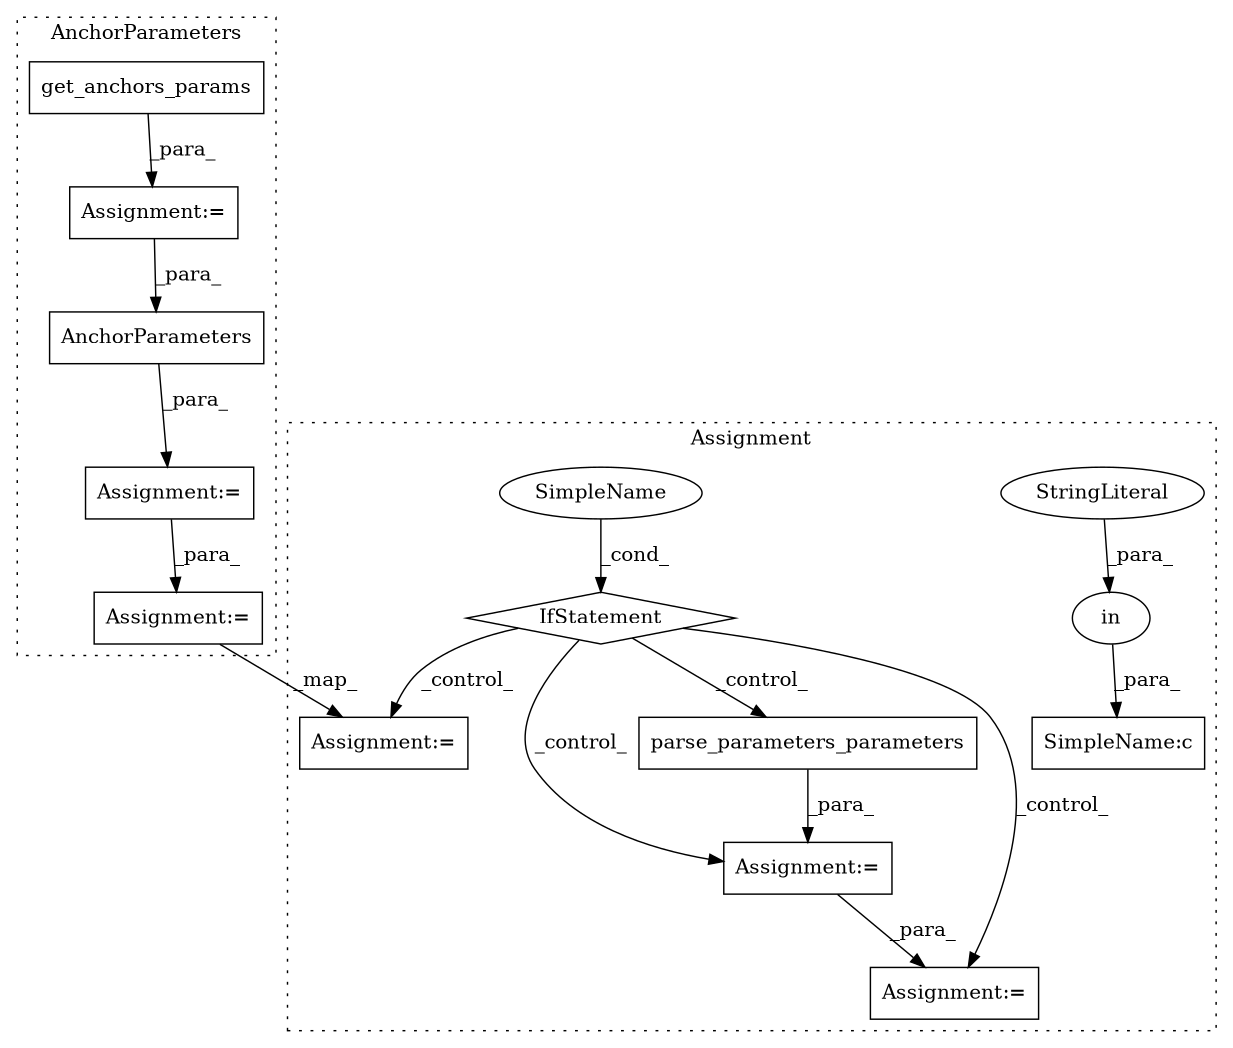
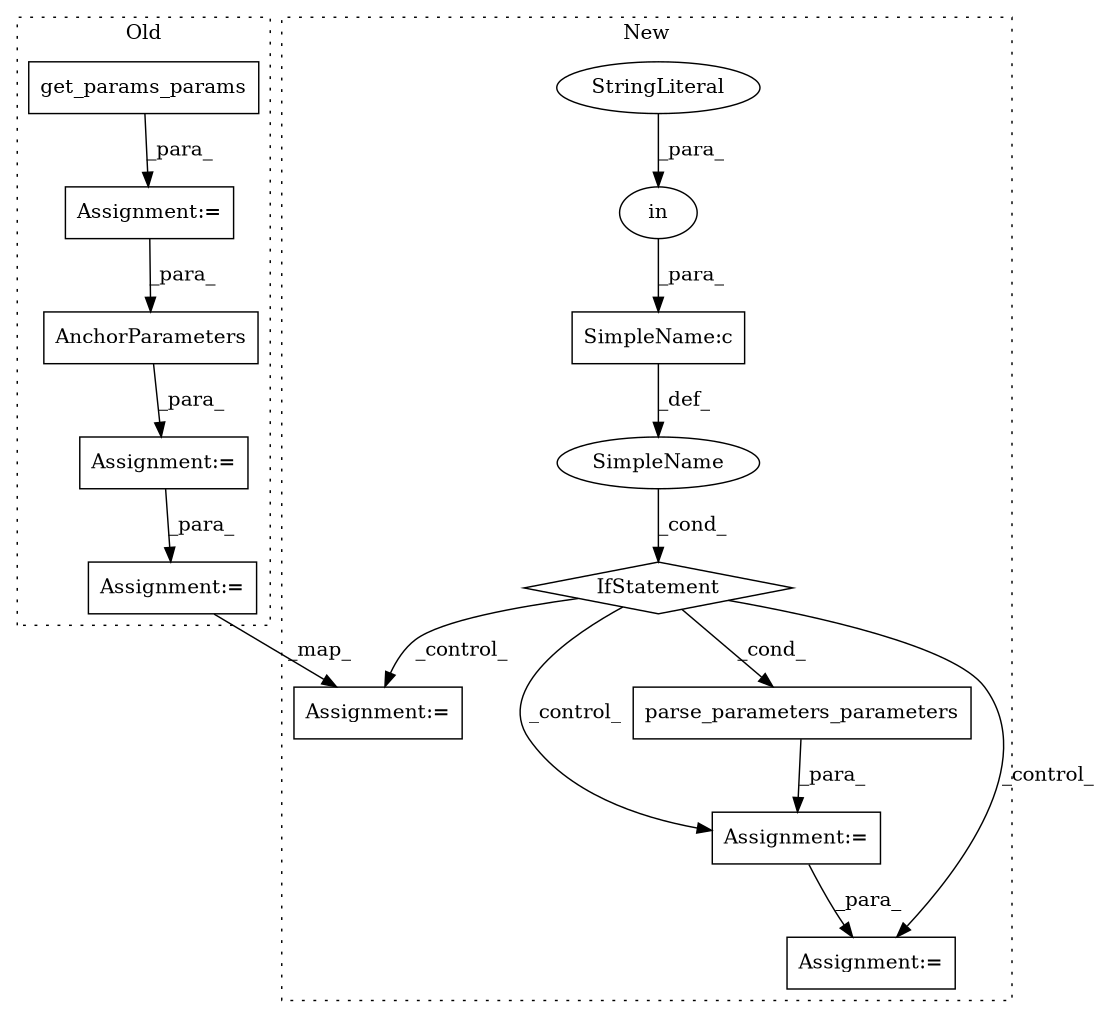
(147, 34) -> (144, 34)
(147, 88) -> (144, 88)
none -> (658, 393)
(752, 439) -> (647, 34)
(762, 681) -> (772, 650)
